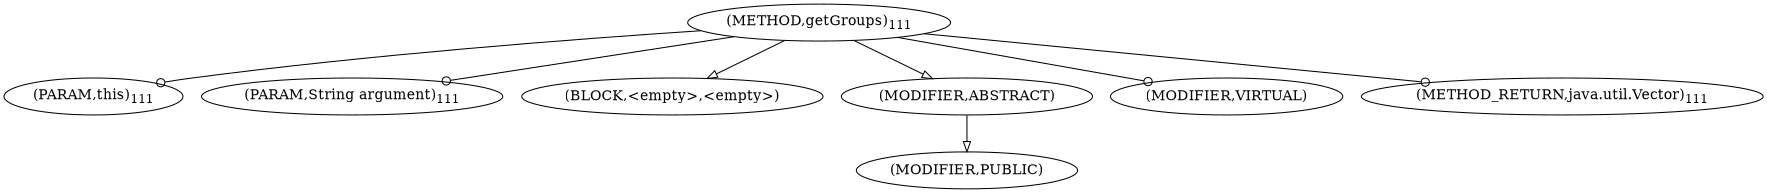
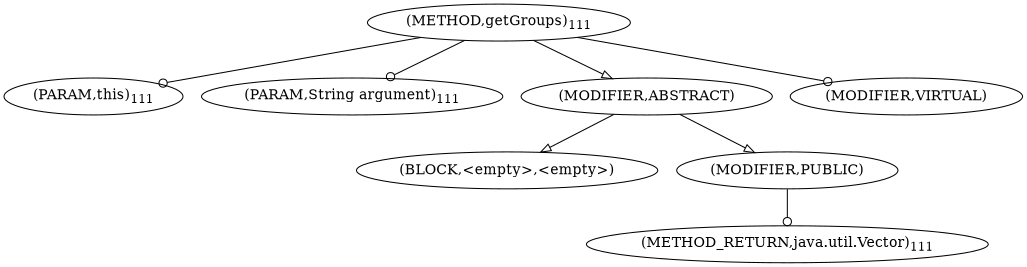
(751, 57) -> (582, 131)
(1172, 58) -> (787, 203)
